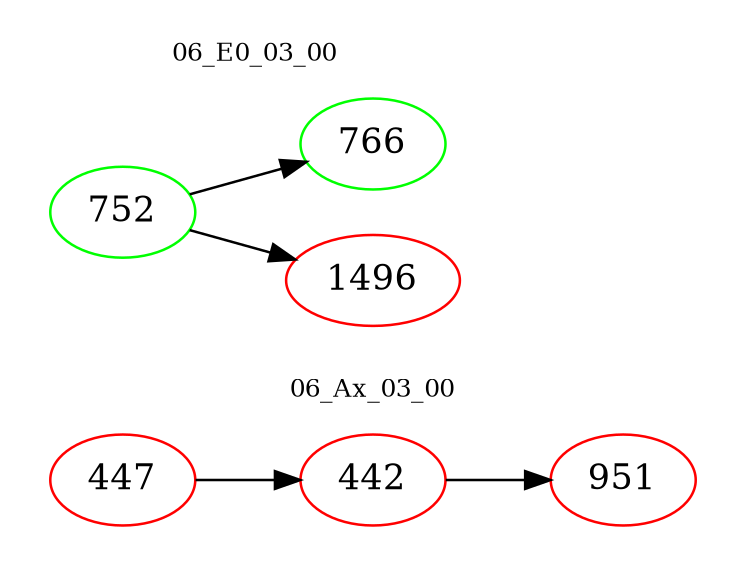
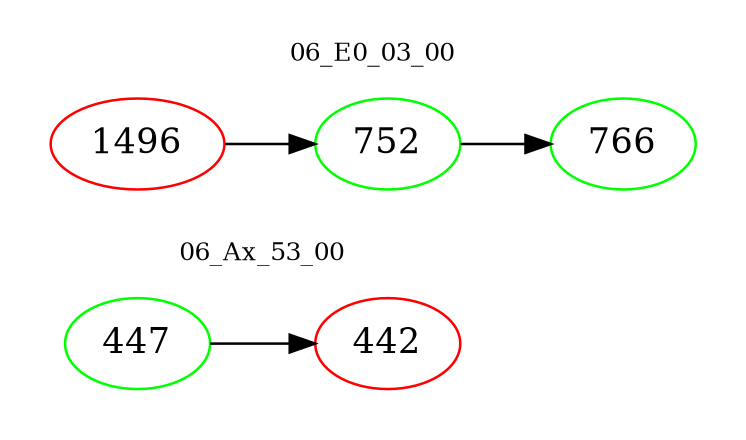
(230, 241) -> (257, 144)
(373, 390) -> (263, 254)
(123, 480) -> (138, 344)
(623, 480) -> none
